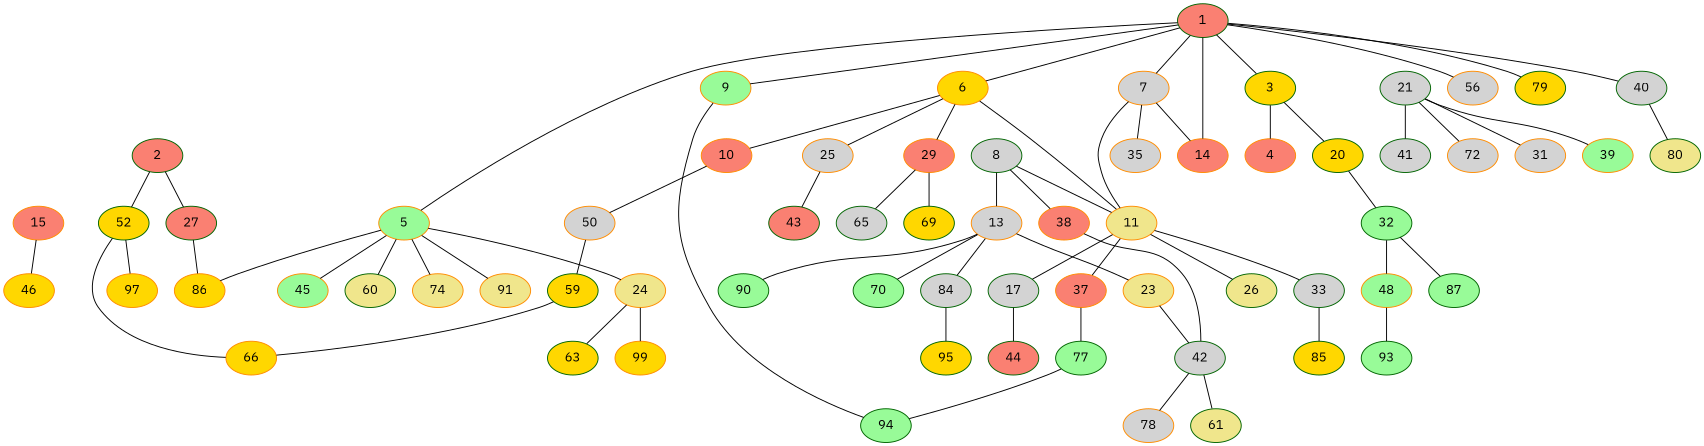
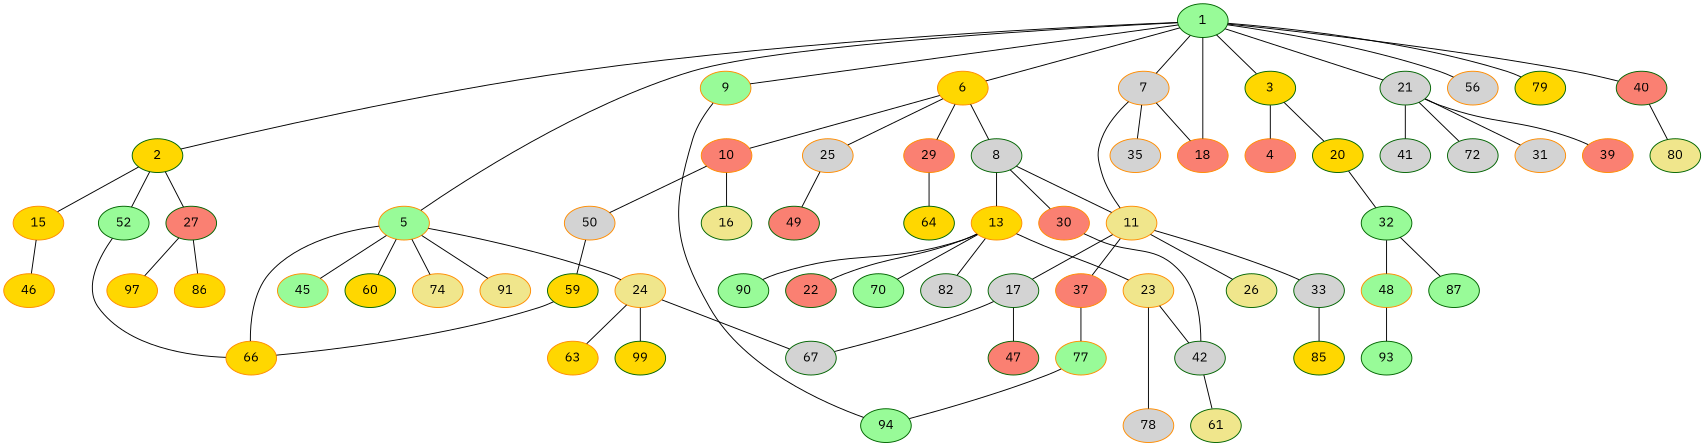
(1203, 21) -> (1203, 21)
none -> (1304, 54)
none -> (676, 59)
(1642, 88) -> (1642, 88)
(1049, 154) -> (980, 122)
(158, 156) -> (158, 156)
(1203, 156) -> (1203, 156)
(1473, 156) -> (1473, 156)
(1608, 156) -> (1608, 156)
none -> (98, 189)
(38, 223) -> (38, 223)
(124, 223) -> (124, 223)
none -> (727, 223)
(794, 223) -> (794, 223)
(862, 223) -> none
(929, 223) -> (929, 223)
(997, 223) -> (997, 223)
(1064, 223) -> (1064, 223)
(300, 253) -> (288, 257)
(128, 257) -> (162, 257)
(370, 291) -> (370, 291)
none -> (811, 291)
(946, 291) -> (946, 291)
(573, 358) -> (573, 358)
(640, 358) -> (640, 358)
none -> (811, 358)
(946, 358) -> none
(1013, 358) -> (1013, 358)
(1081, 358) -> (1081, 358)
(1174, 392) -> (1148, 358)
